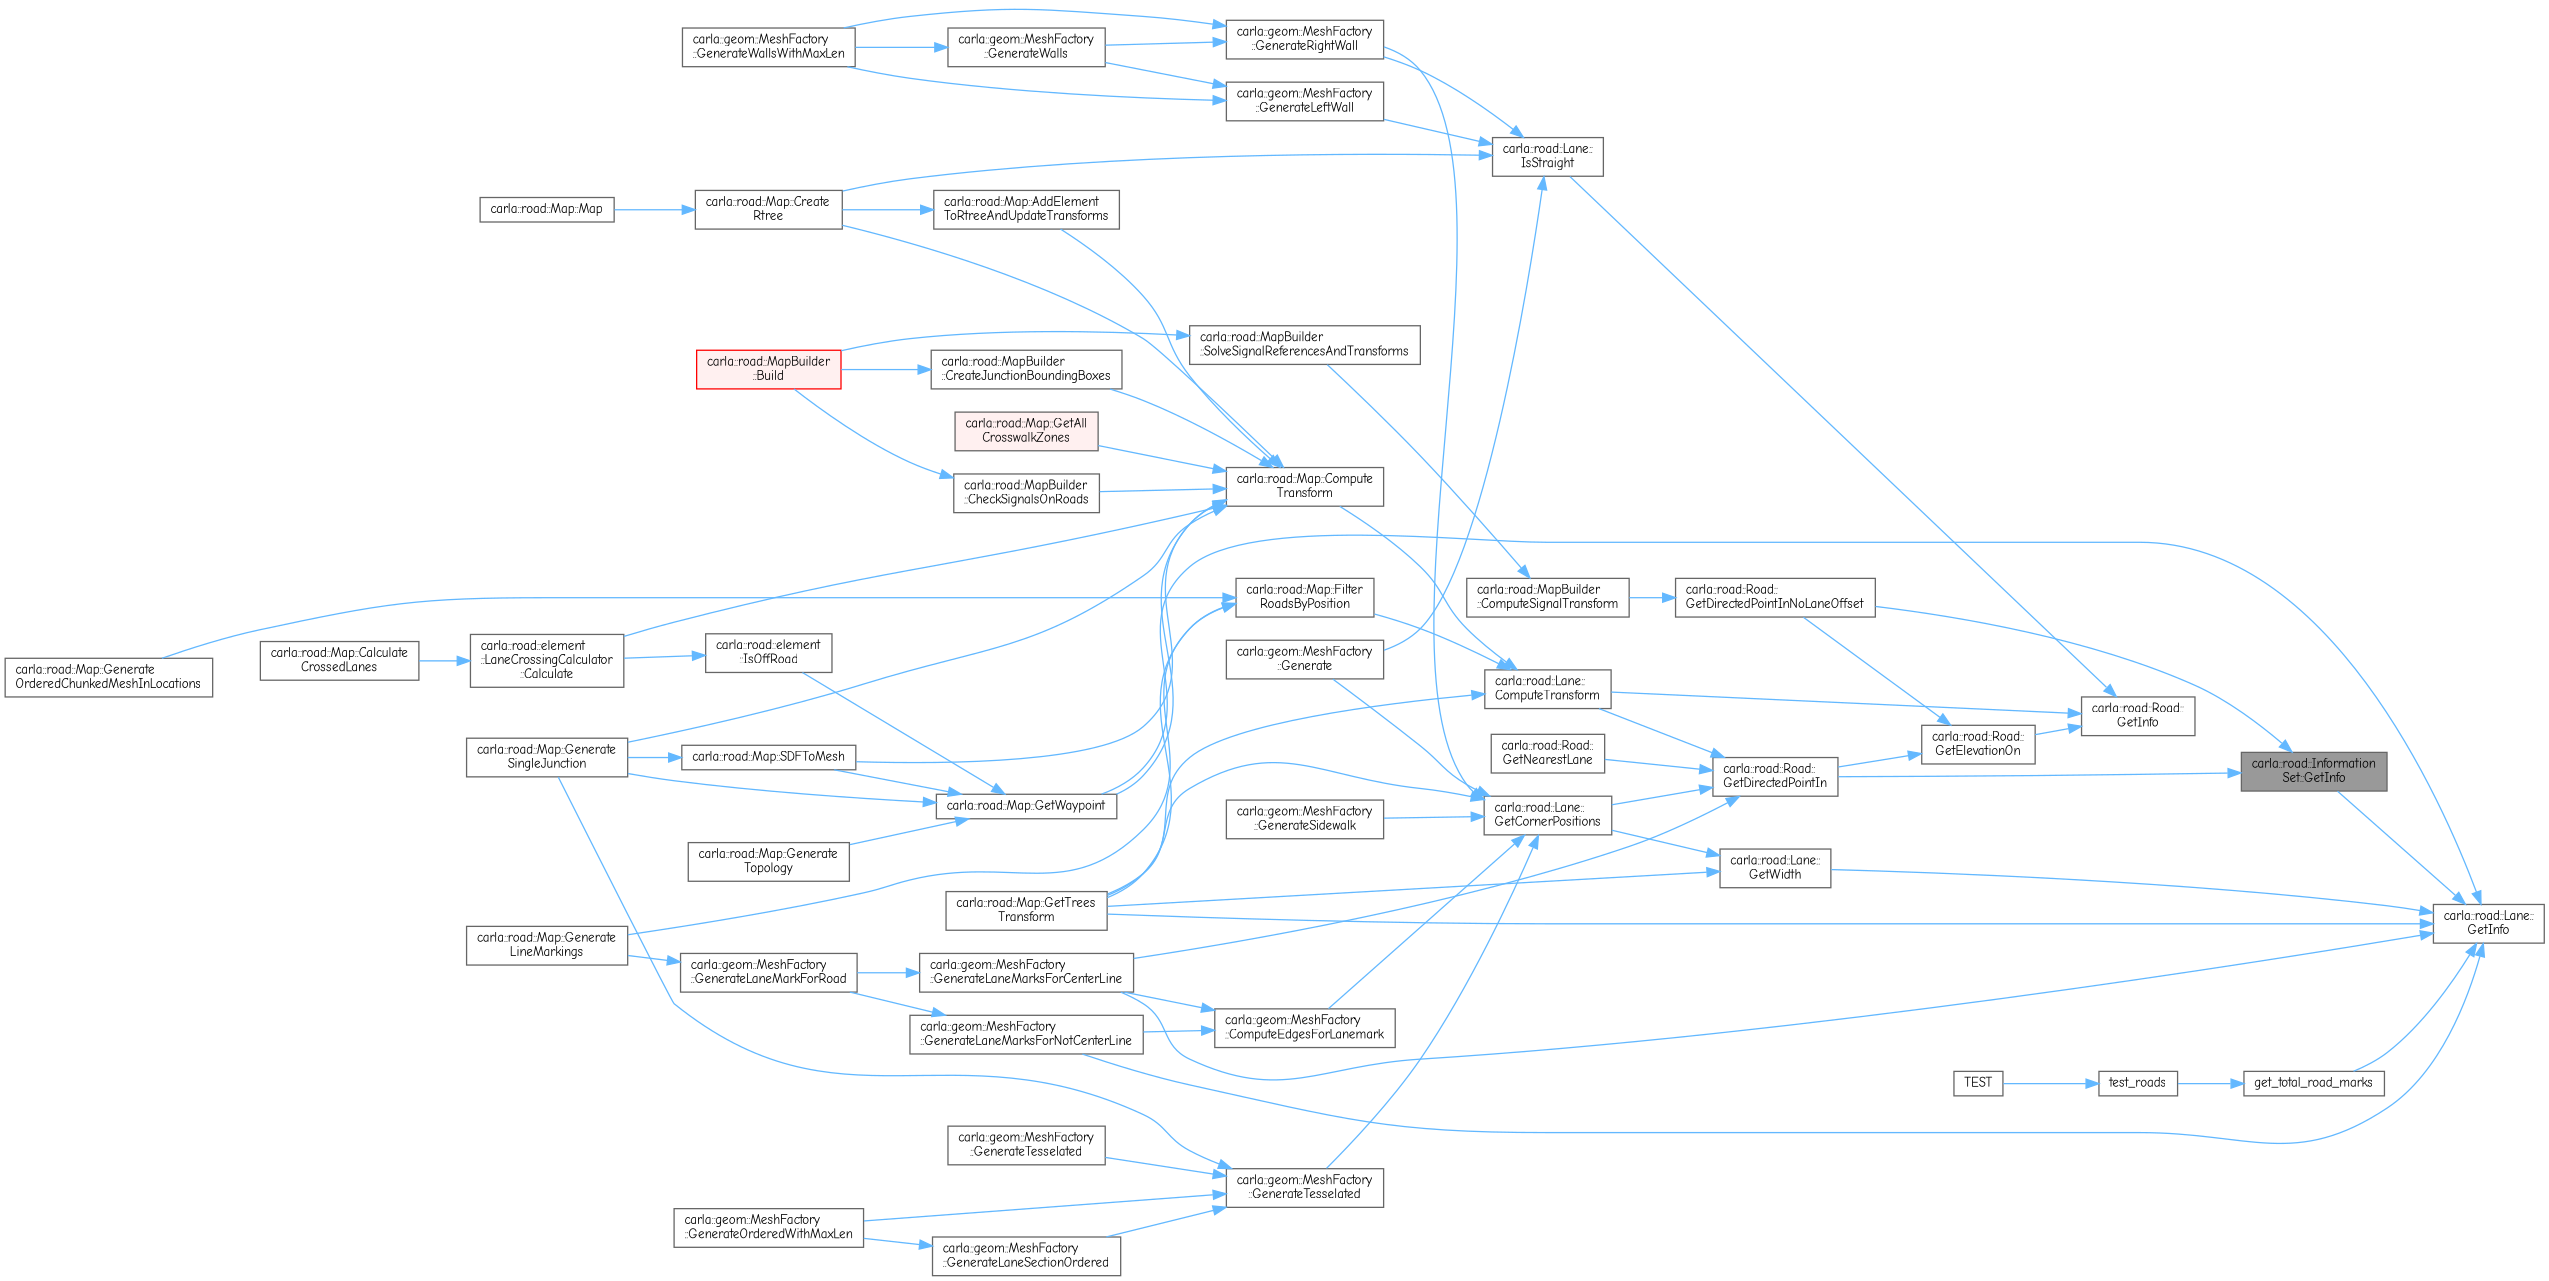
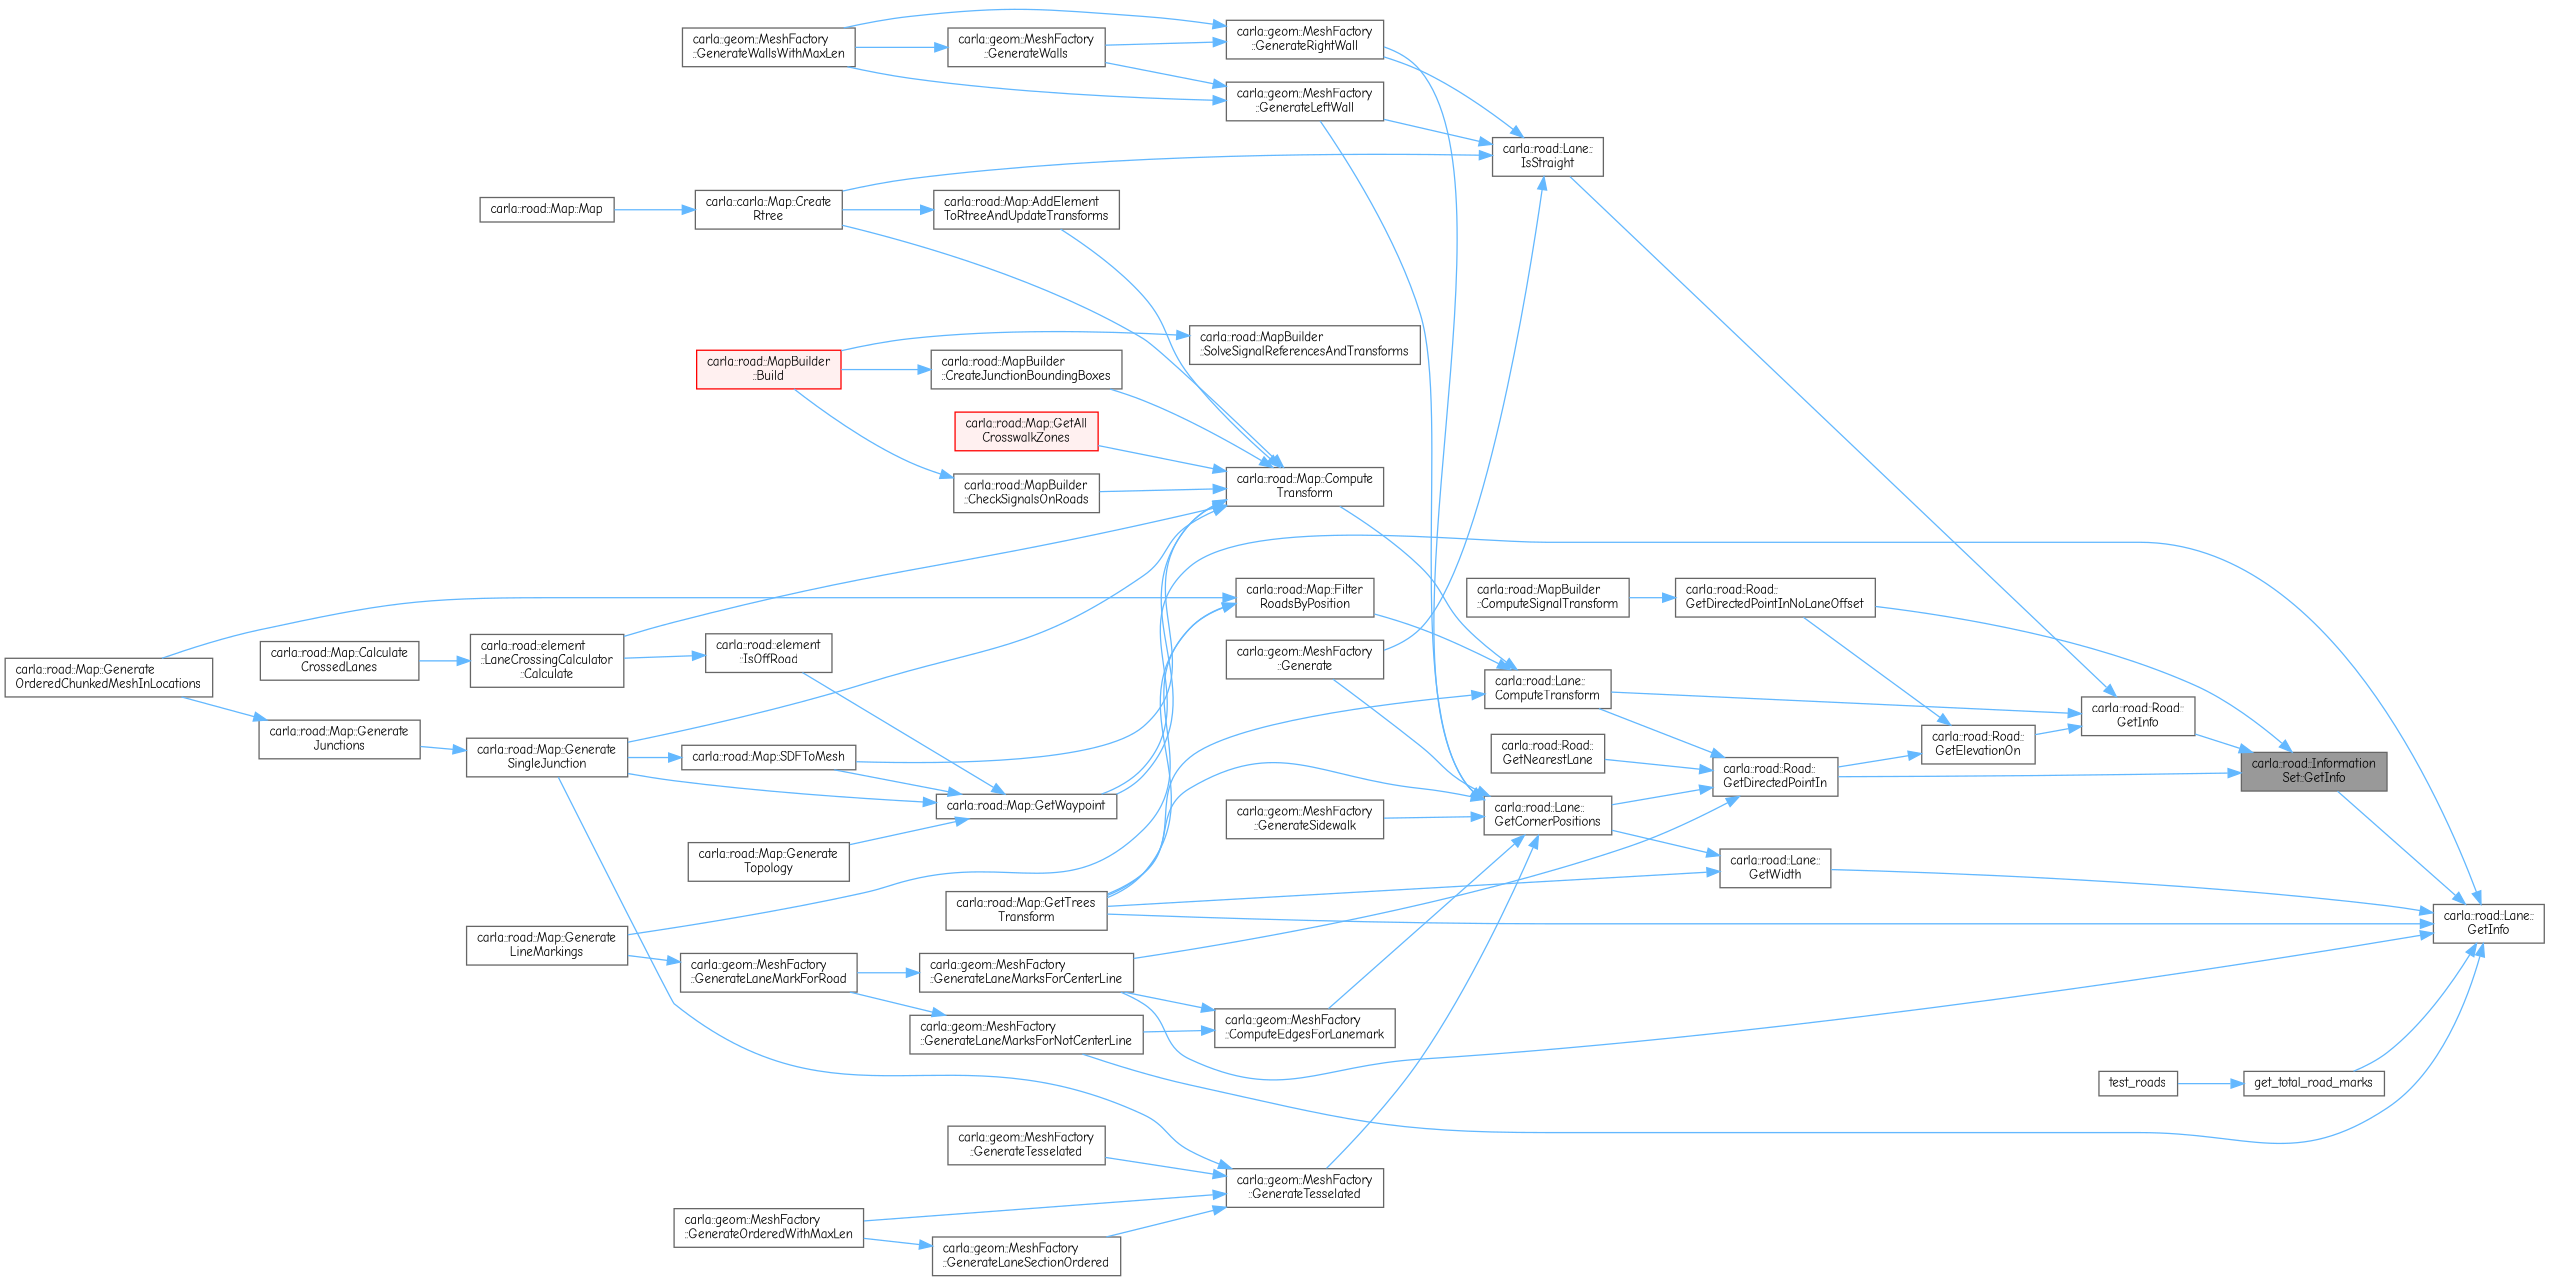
(769, 210) -> (769, 210)
(1027, 431) -> (1027, 431)
none -> (1432, 447)
(1427, 463) -> none
none -> (340, 739)
none -> (2218, 741)
(1978, 1084) -> none
